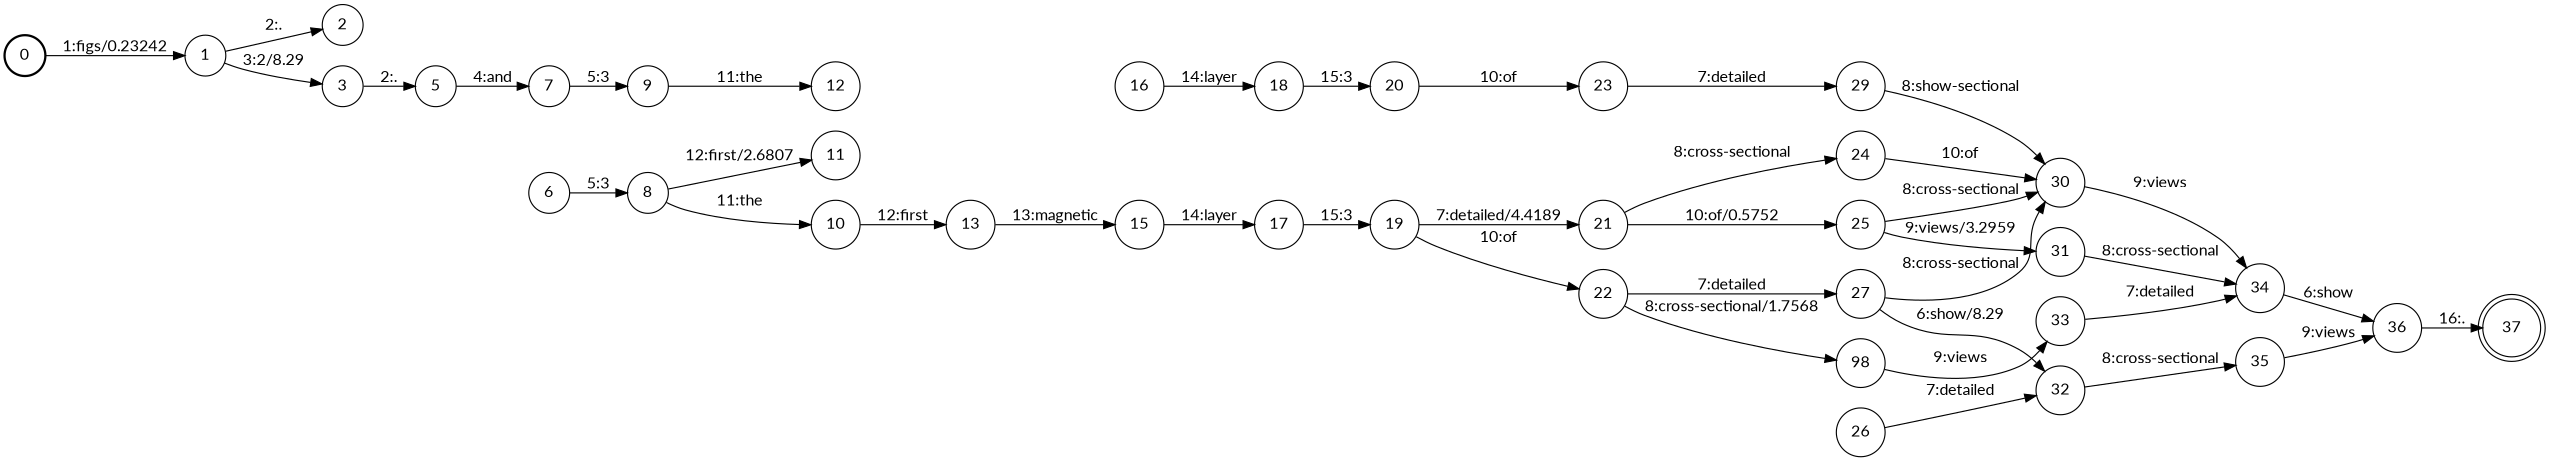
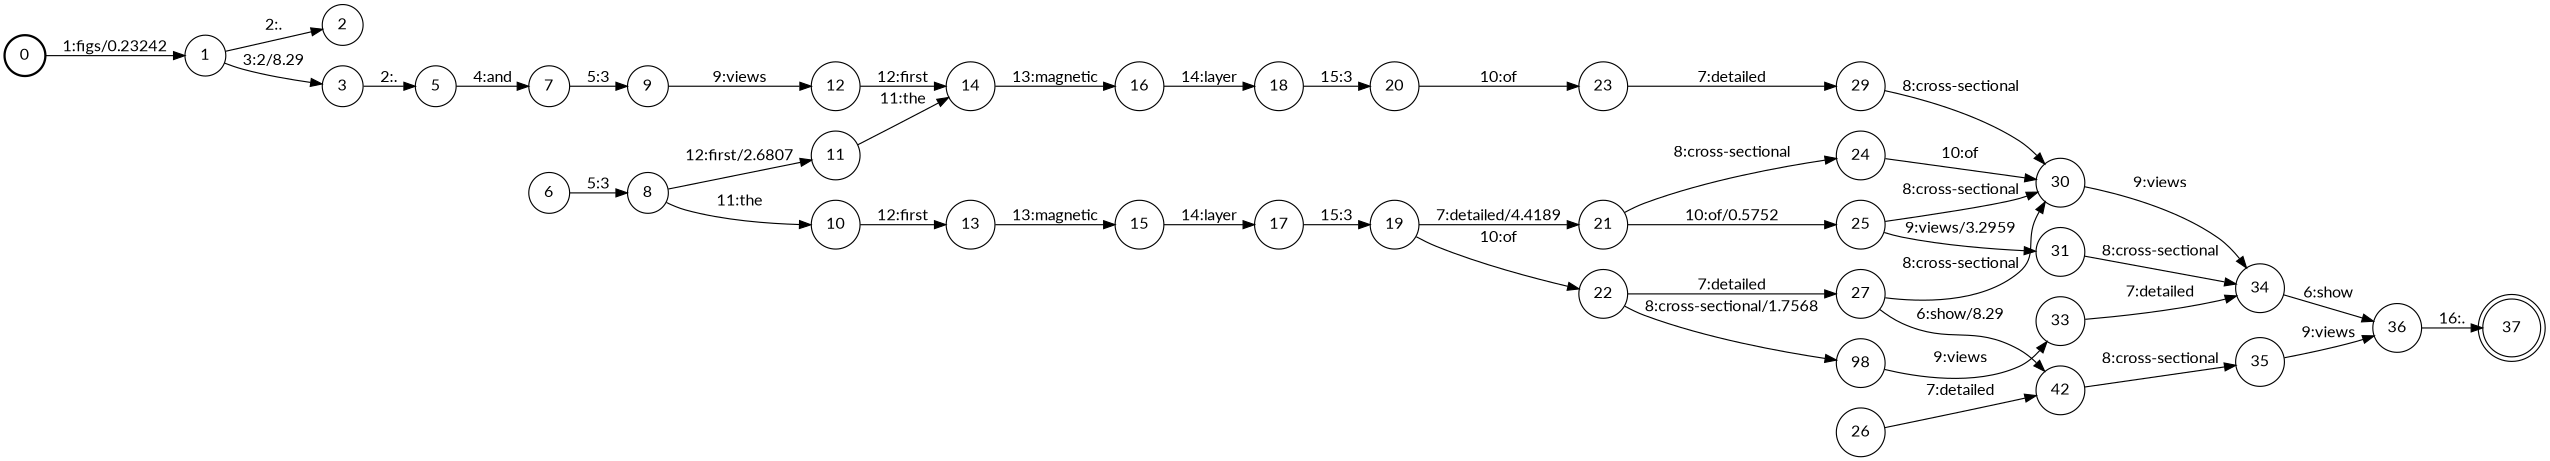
(740, 78) -> (740, 78)
none -> (971, 86)
(1961, 87) -> (1961, 87)
(2060, 390) -> (2060, 390)
